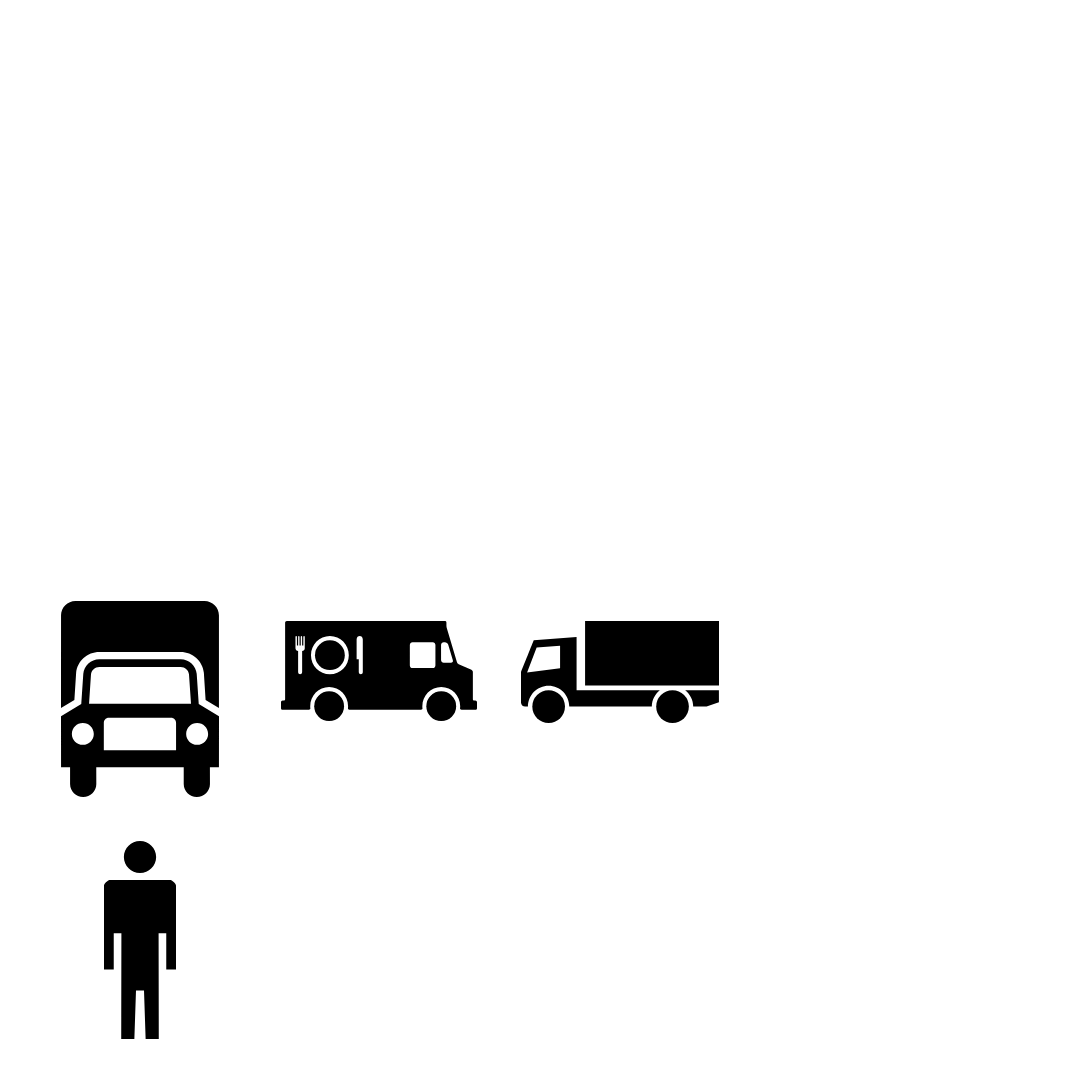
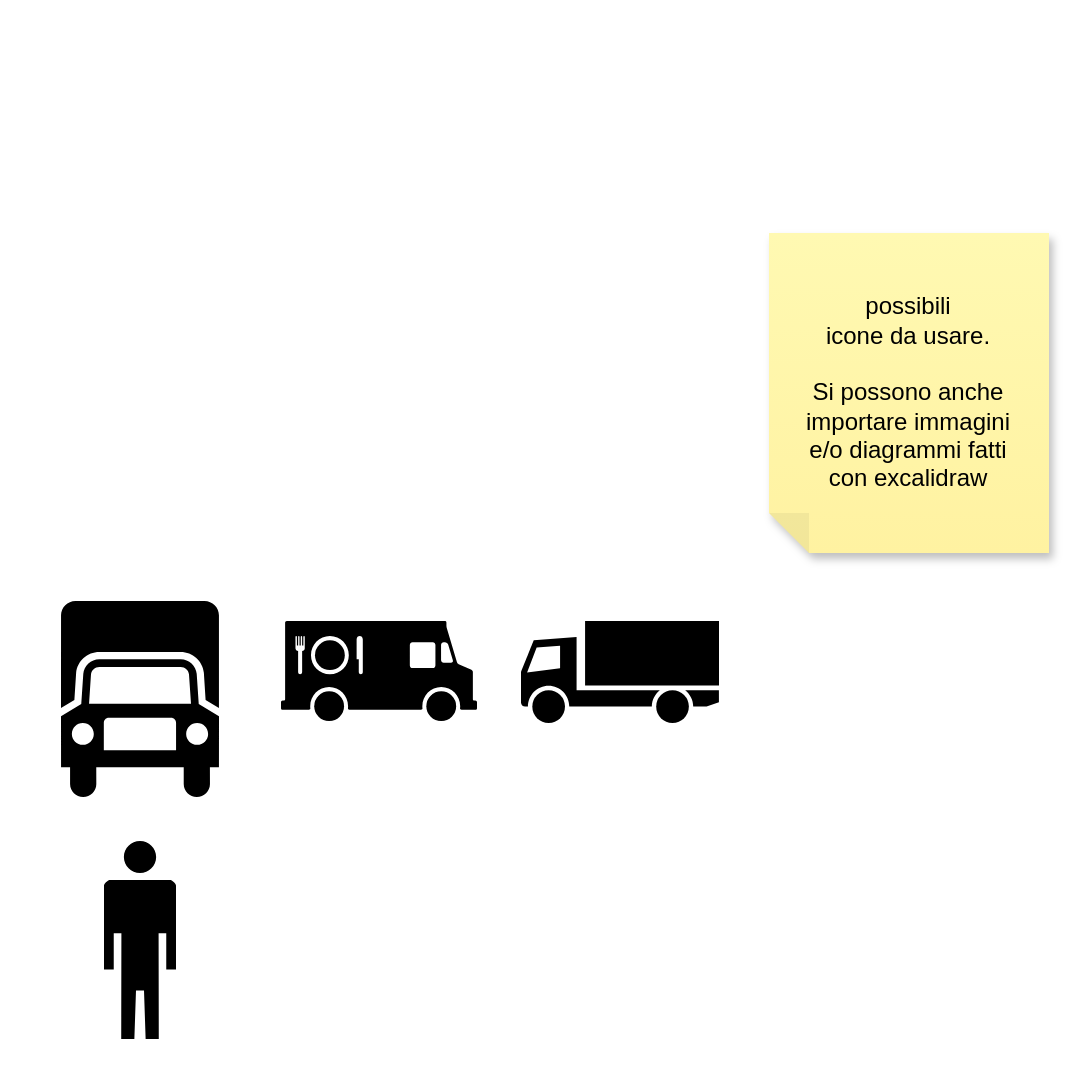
none -> (909, 393)
